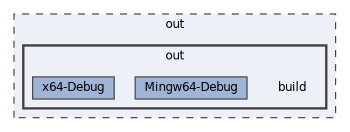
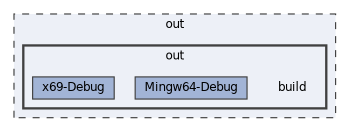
(73, 88) -> (73, 88)
